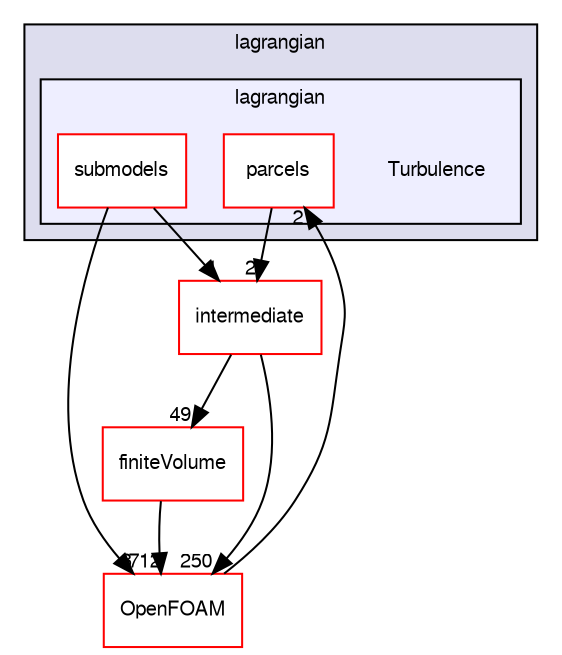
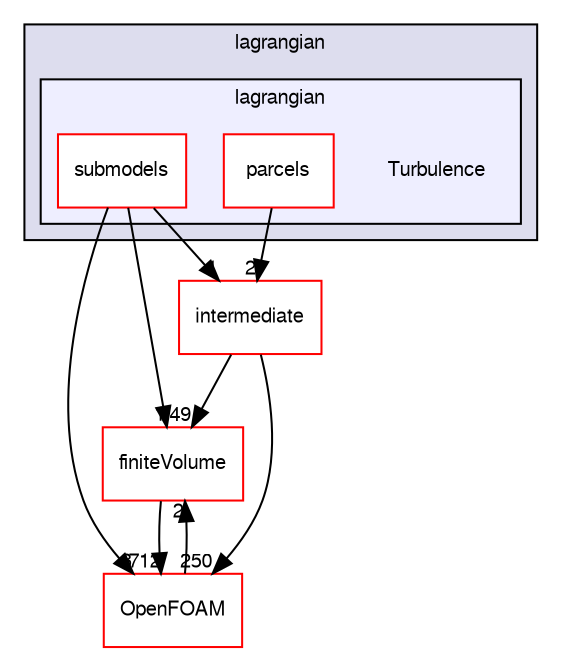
none -> (146, 307)
(331, 415) -> (187, 548)
